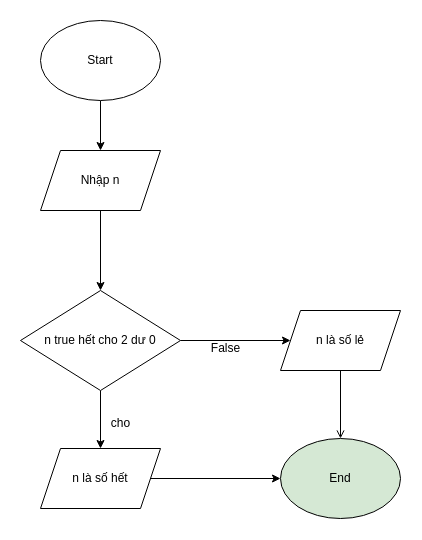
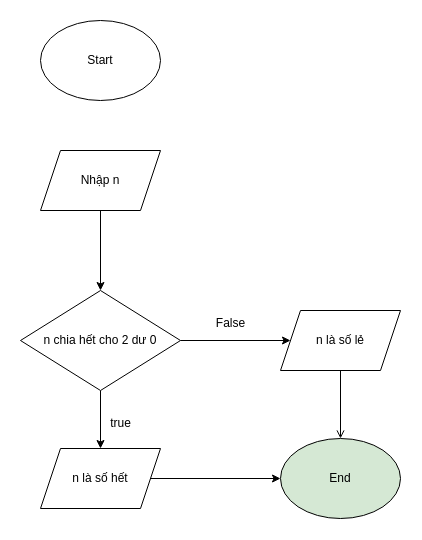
(101, 122) -> none
(101, 341) -> (101, 341)
(226, 349) -> (231, 324)
(121, 424) -> (121, 424)
